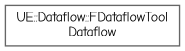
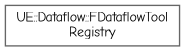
(92, 26) -> (92, 26)
